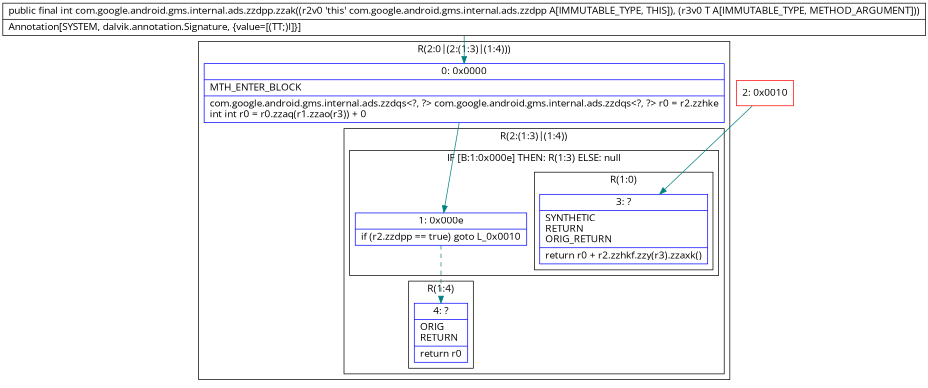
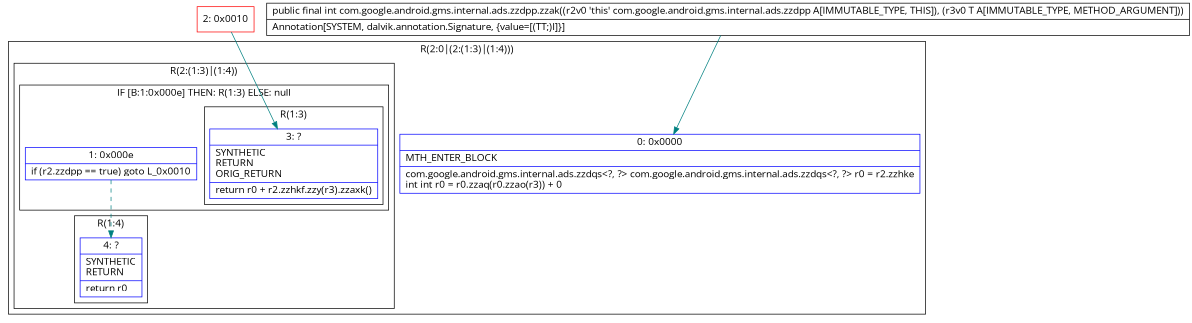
(288, 114) -> (484, 185)
(452, 164) -> none
(624, 180) -> (294, 115)
(432, 327) -> (111, 262)
